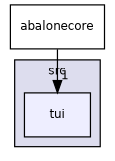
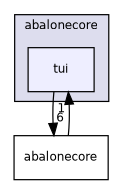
(57, 72) -> (62, 26)
none -> (53, 109)
